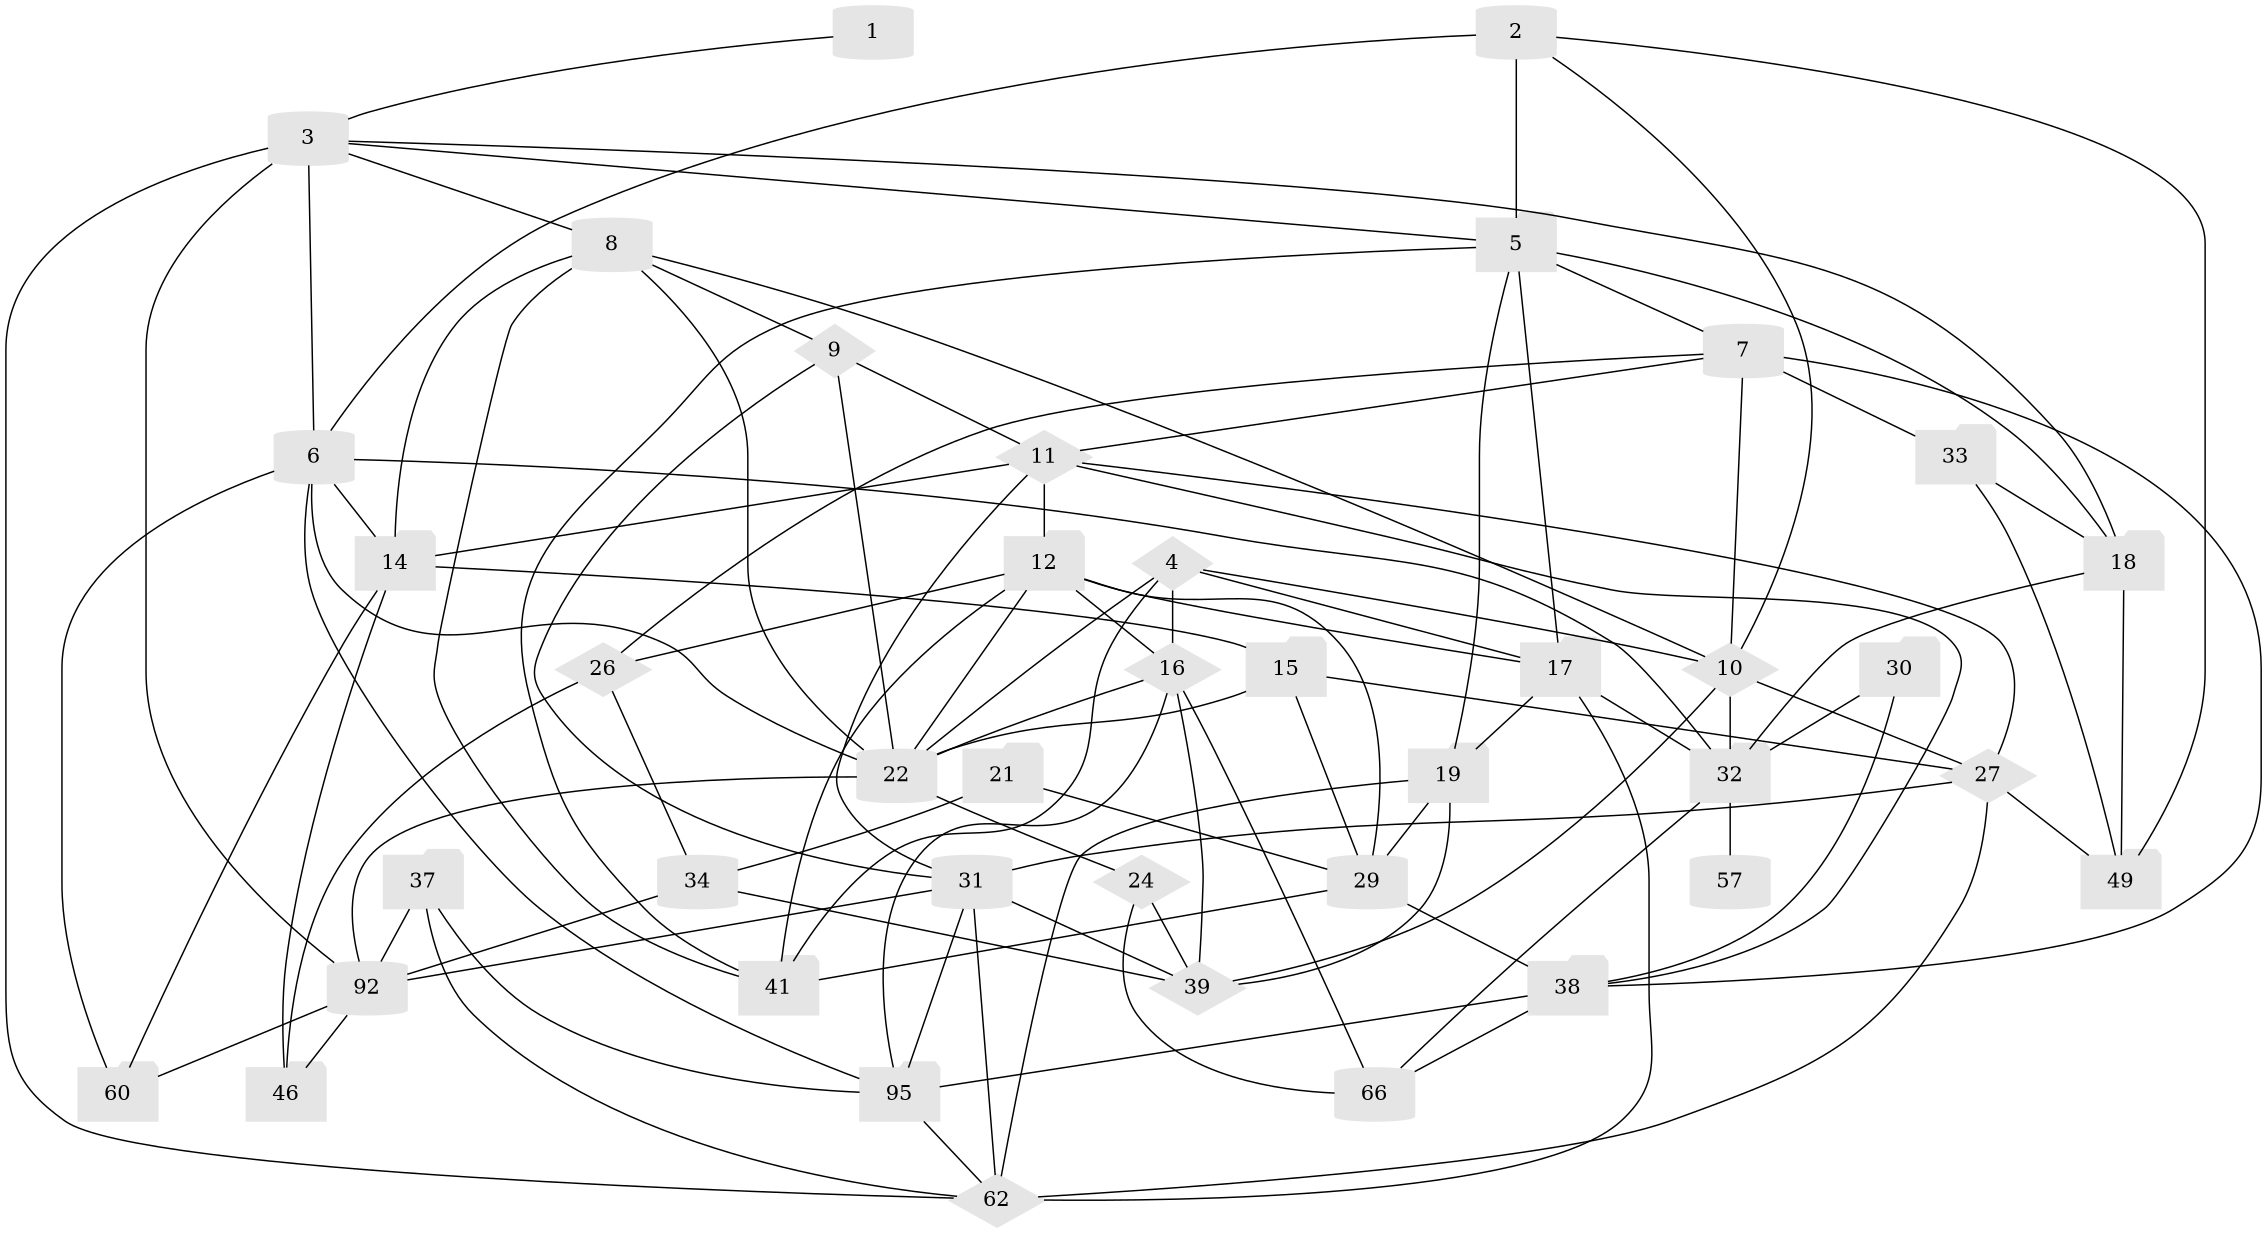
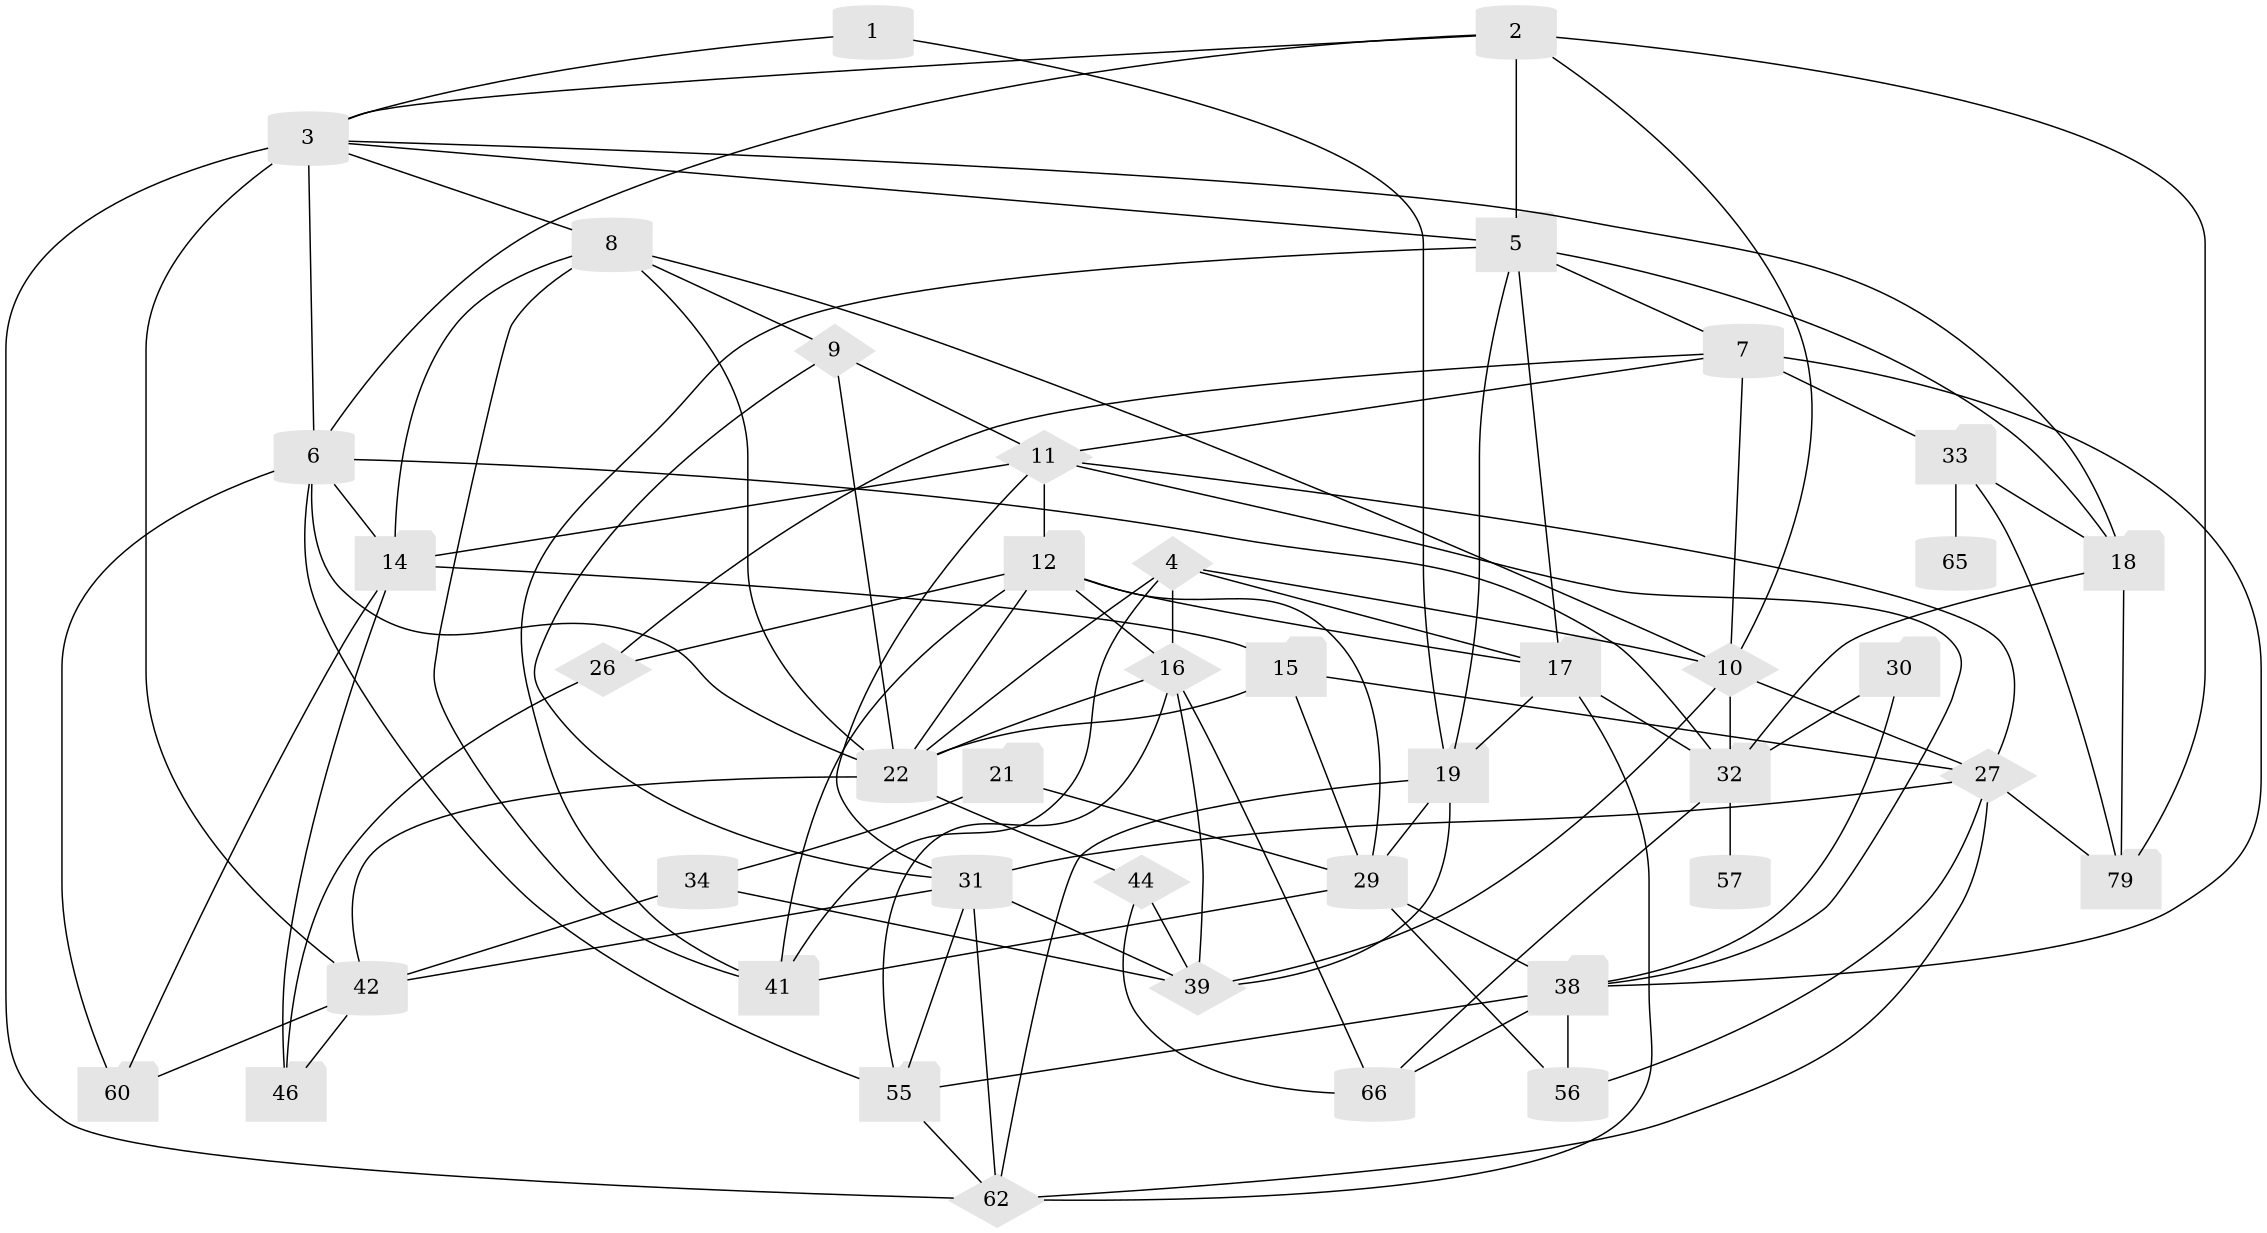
none -> (911, 67)
none -> (1411, 215)
none -> (1956, 563)
(649, 773) -> none
(423, 882) -> none
(1142, 882) -> (1142, 882)
(2121, 882) -> (2121, 882)
(367, 988) -> (367, 988)
(900, 1094) -> (900, 1094)
none -> (1568, 1094)
